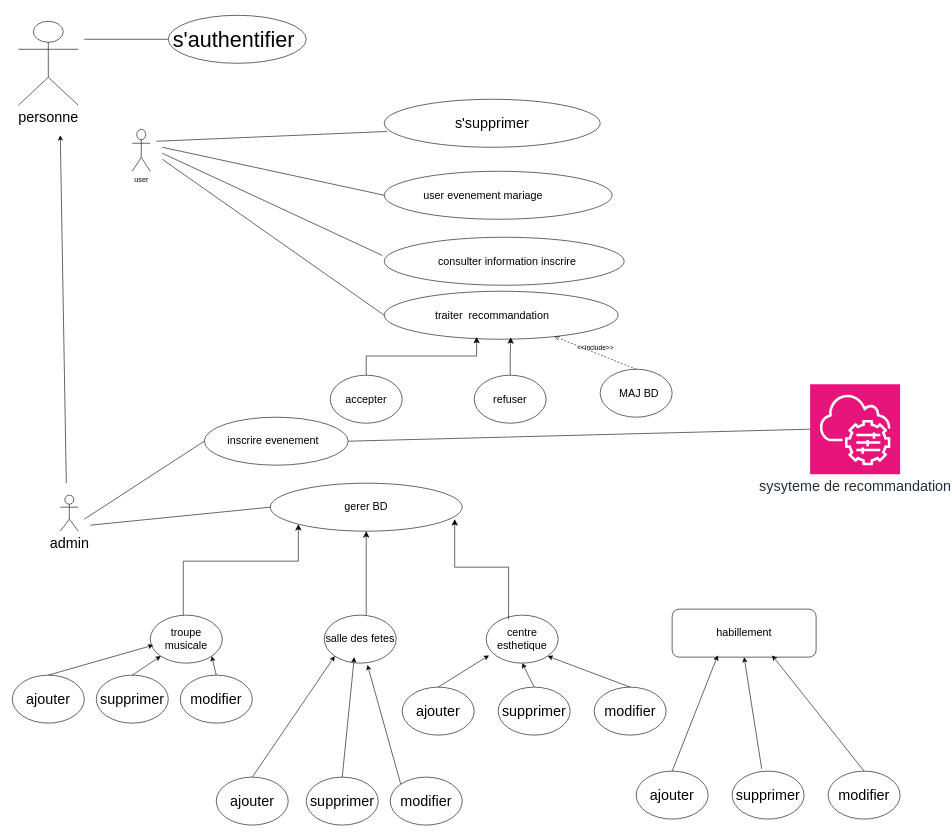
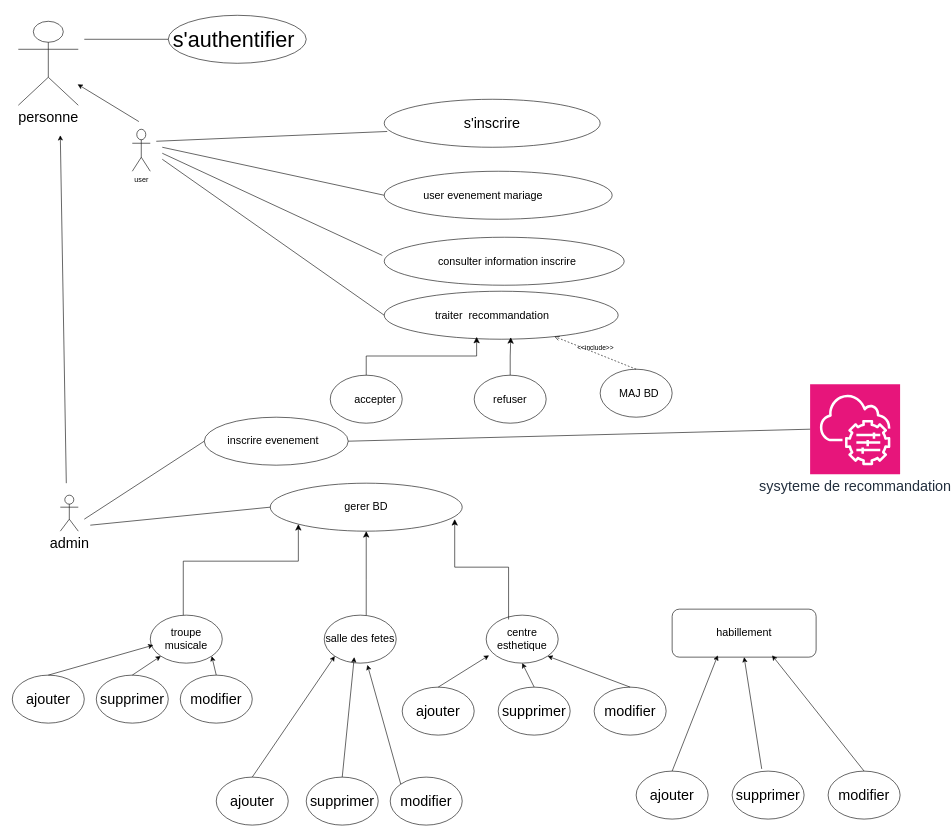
none -> (109, 104)
(492, 123) -> (492, 123)
(366, 399) -> (375, 399)
